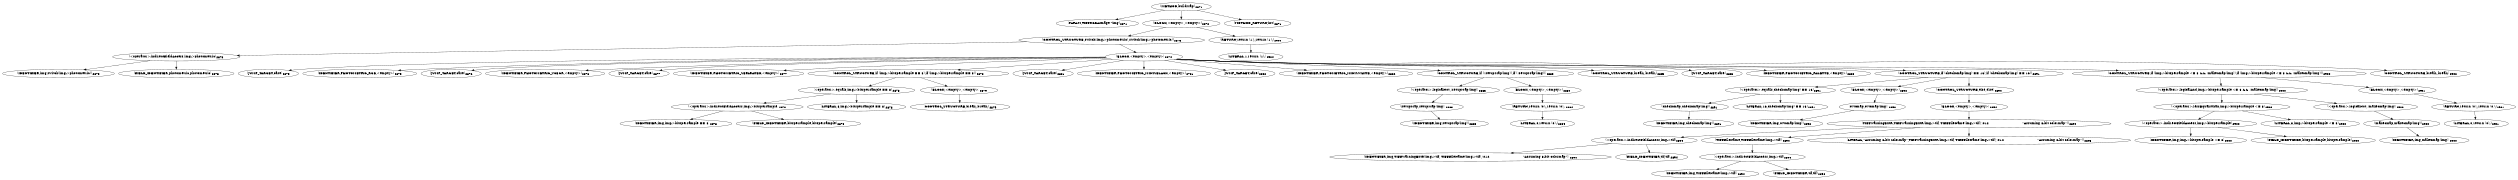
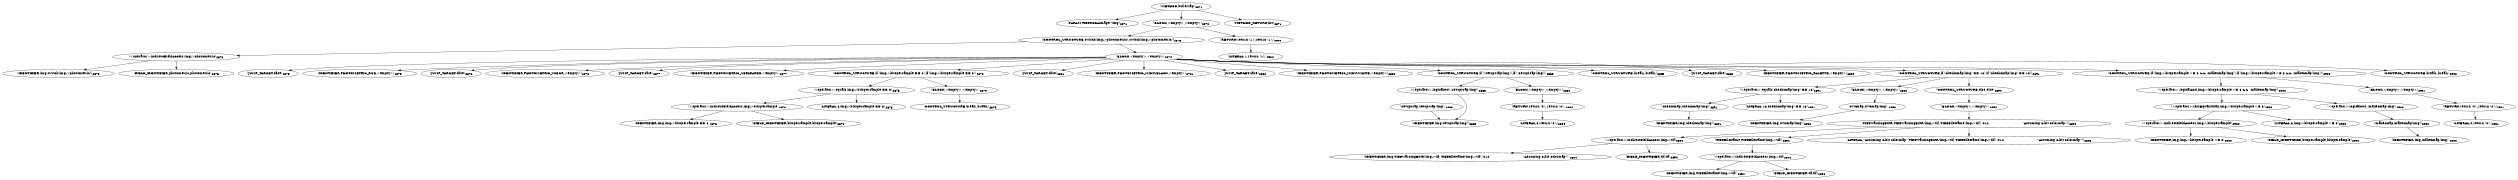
(1438, 98) -> (1467, 106)
